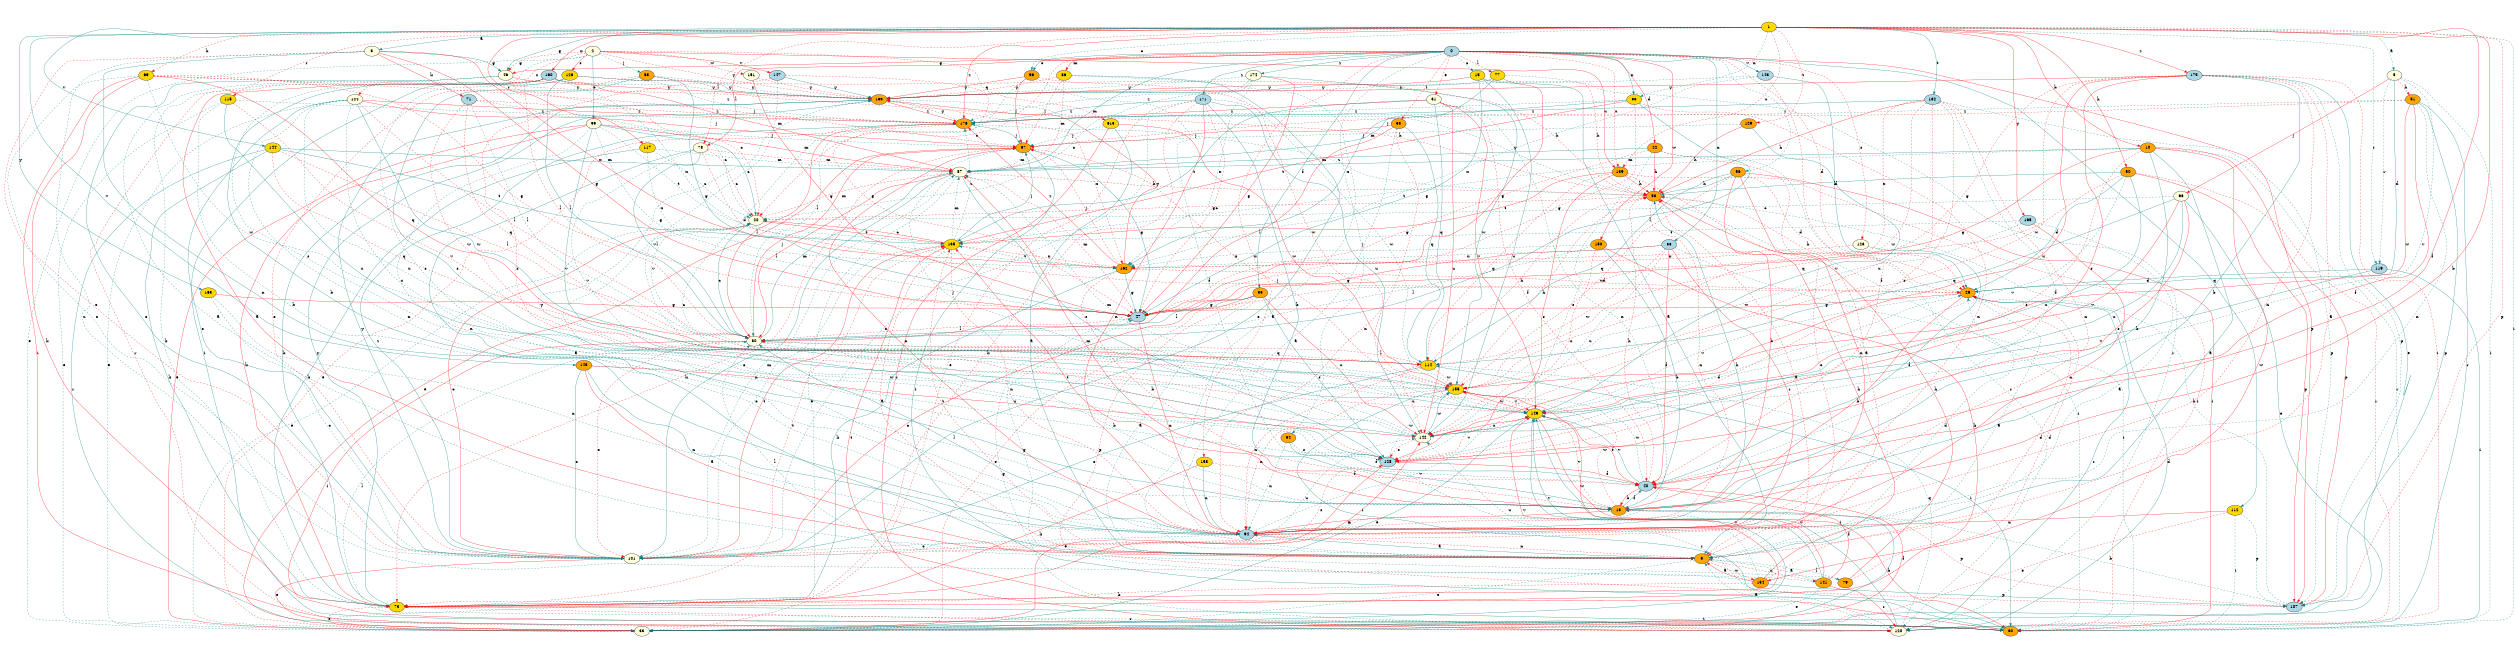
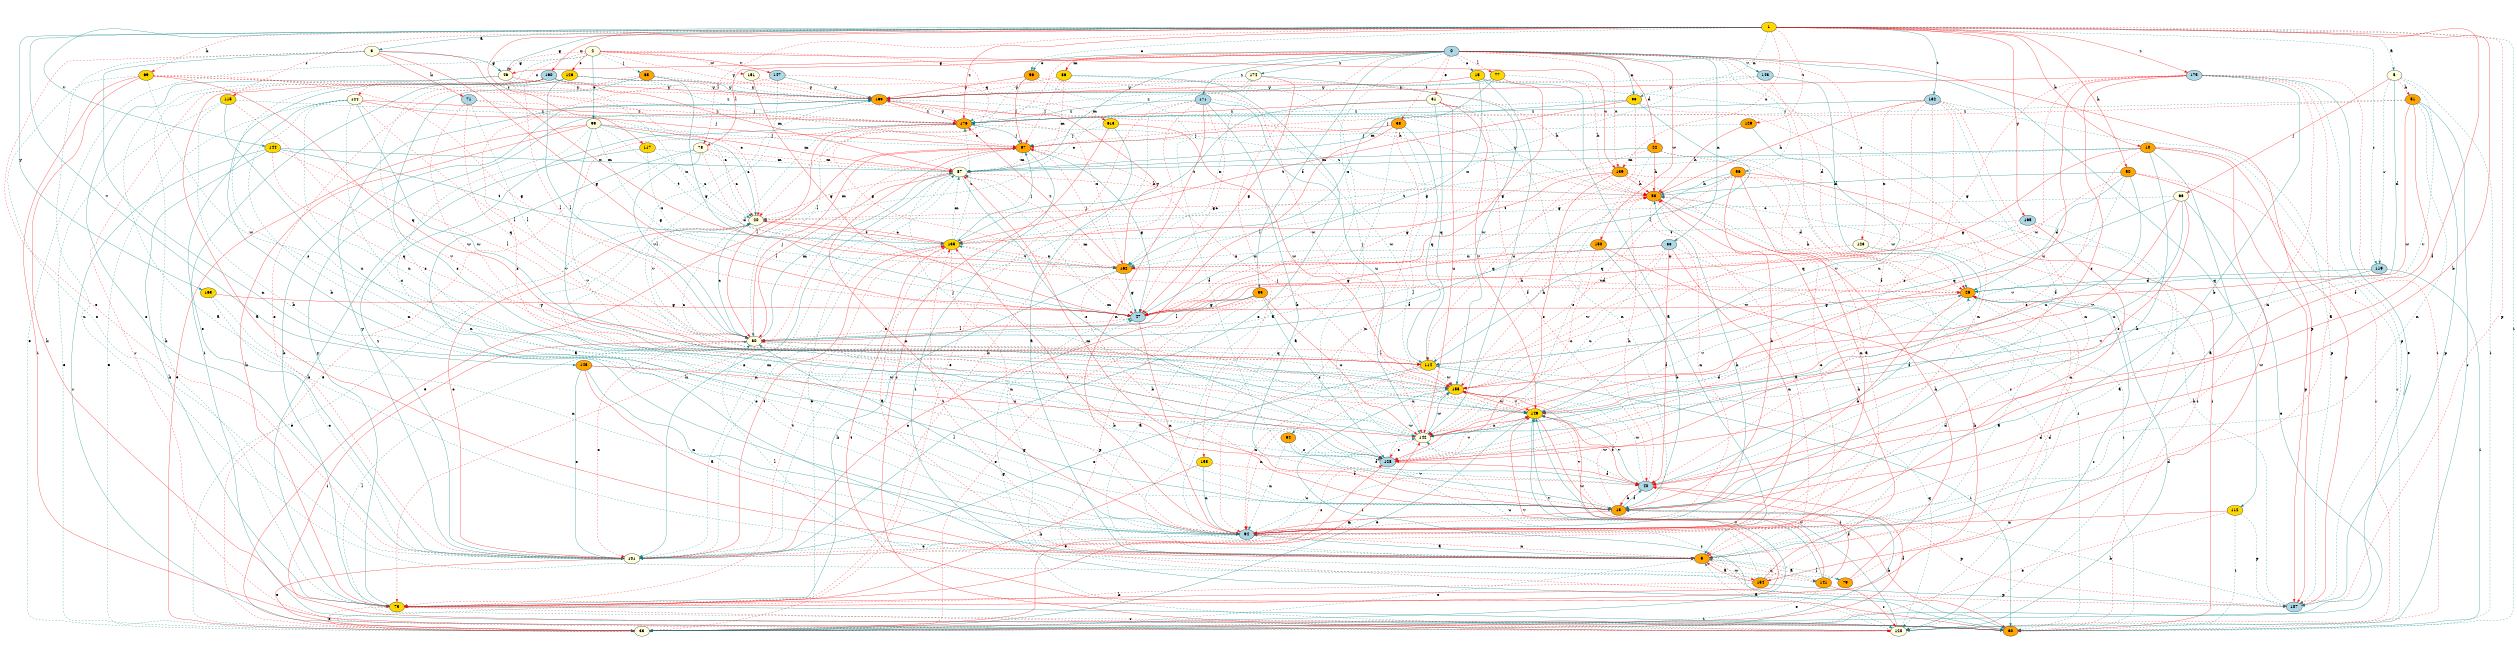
none -> (1337, 364)
(1790, 390) -> (1790, 390)
